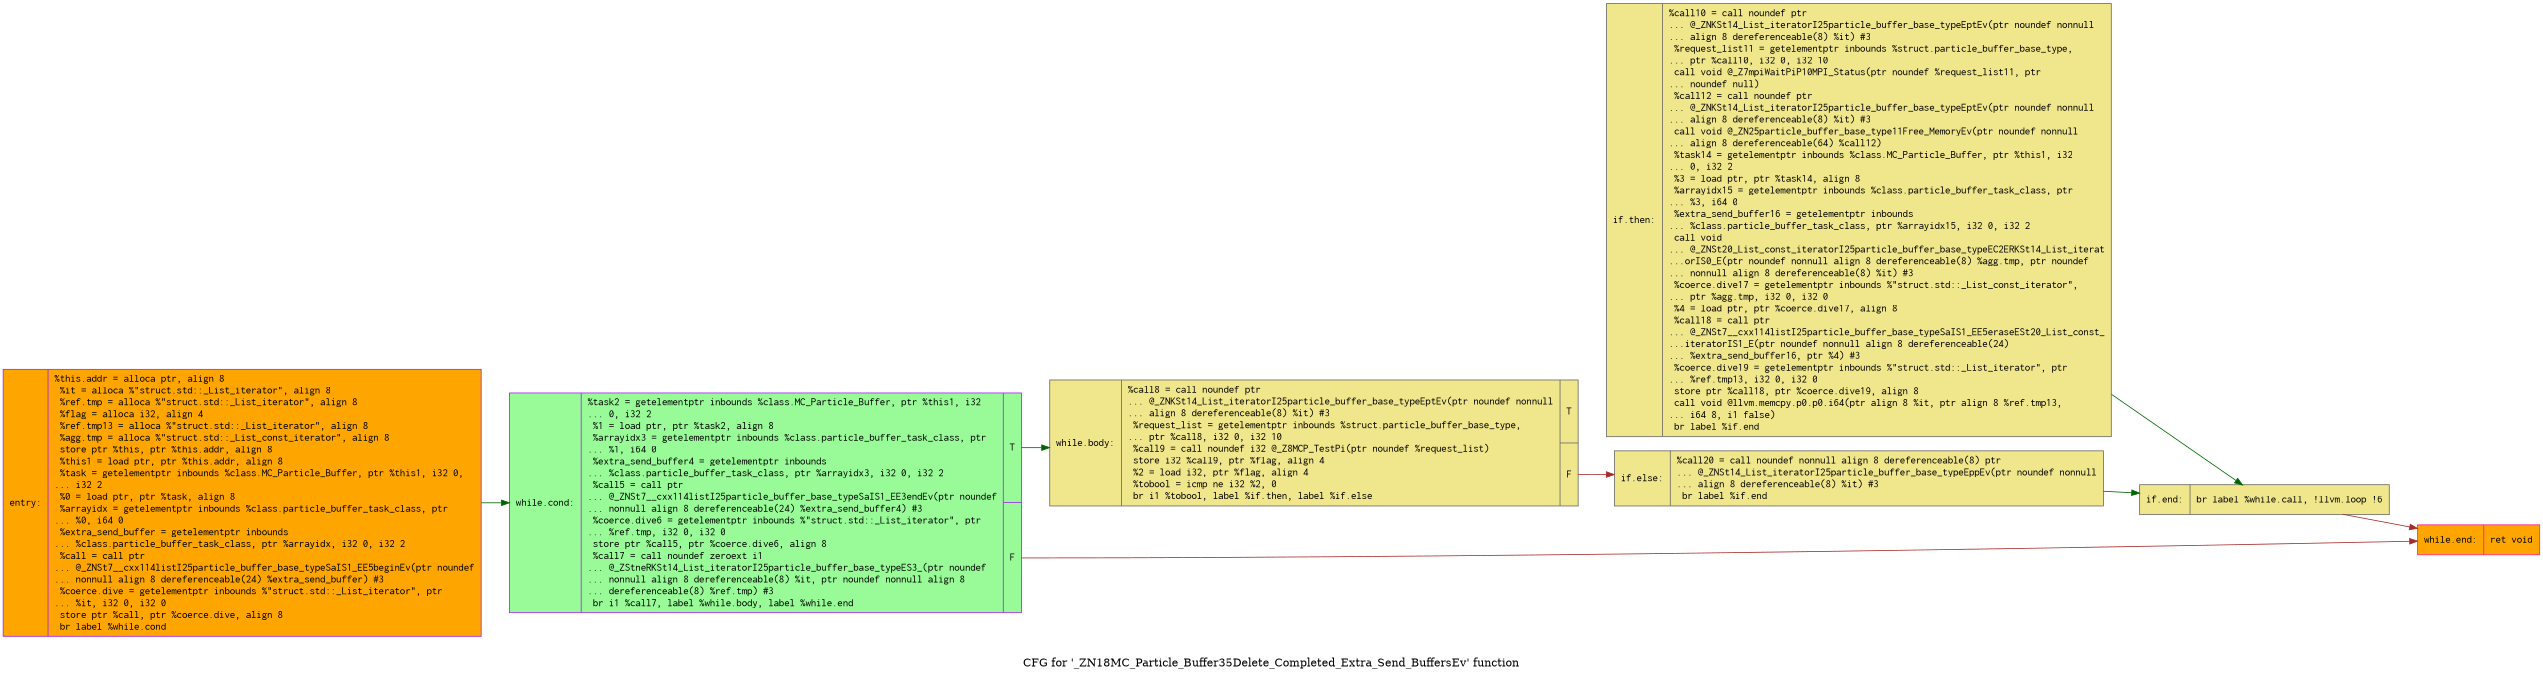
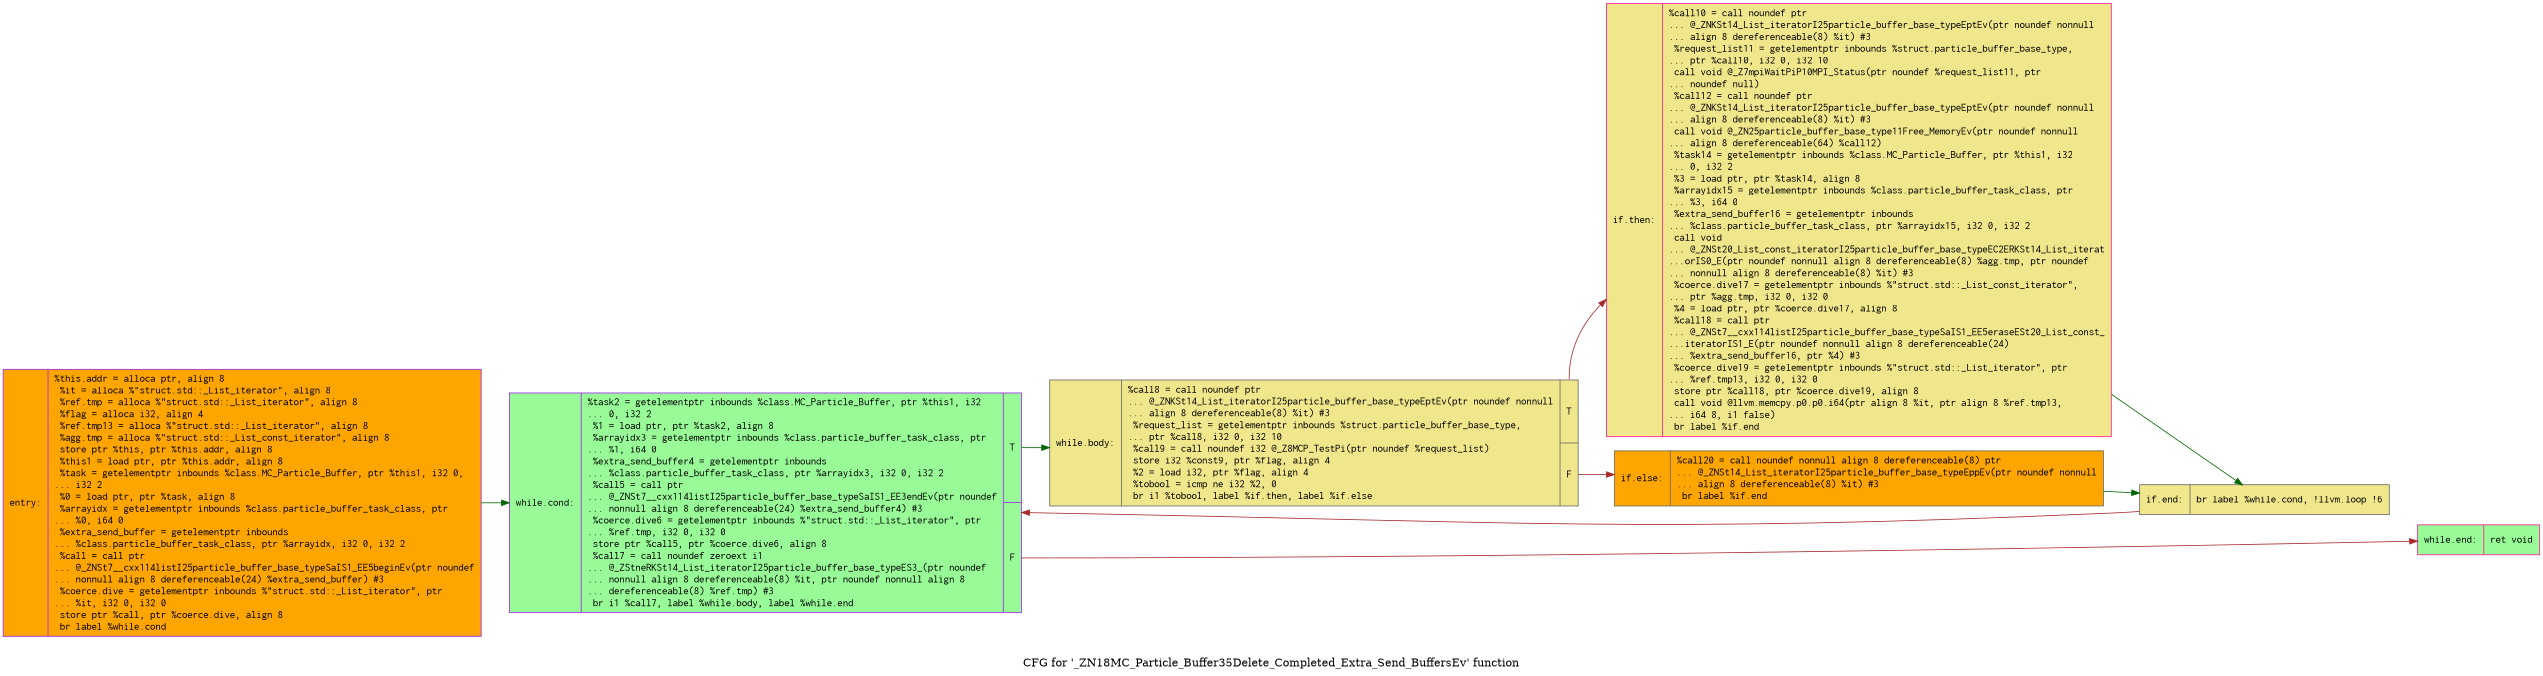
(1859, 220) -> (1859, 220)
none -> (1577, 339)
(1226, 460) -> (1229, 460)
(1859, 478) -> (1859, 478)
(2290, 499) -> (2290, 499)
(2376, 521) -> (1585, 524)
(2479, 540) -> (2479, 540)
